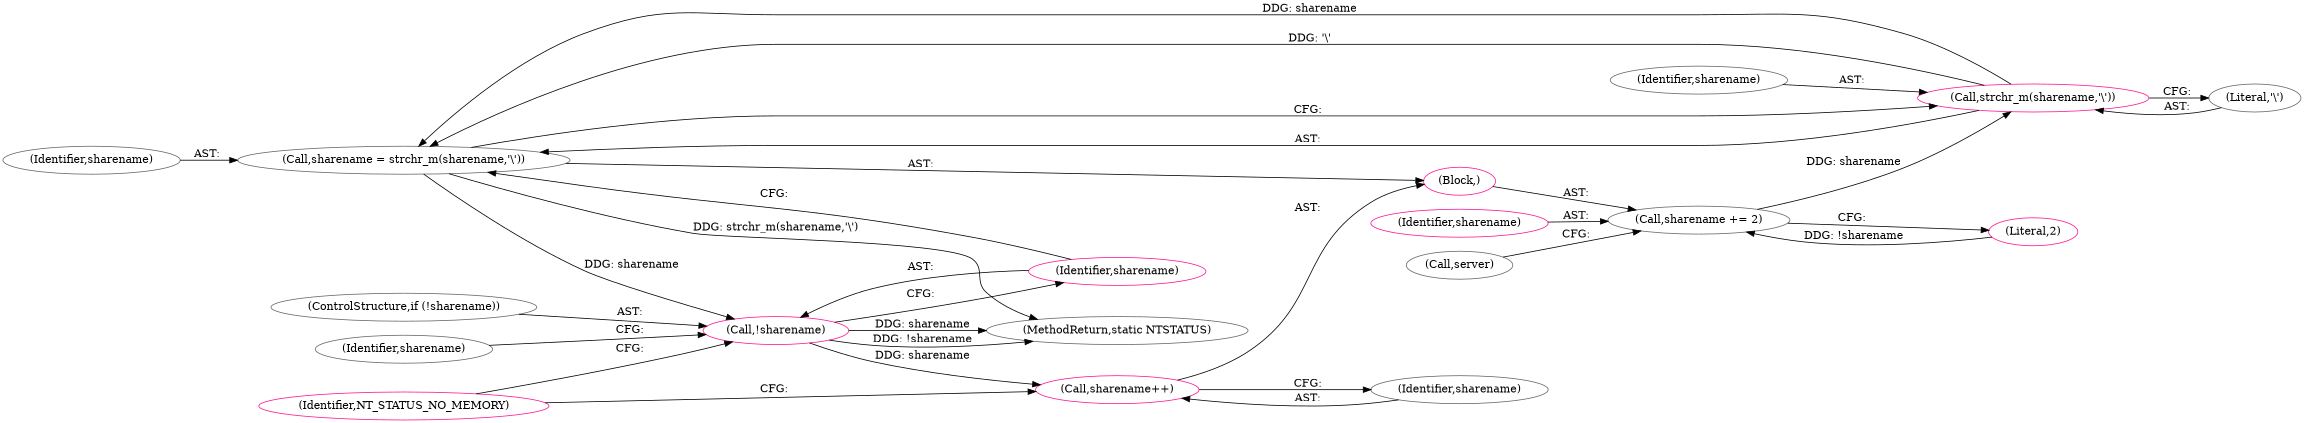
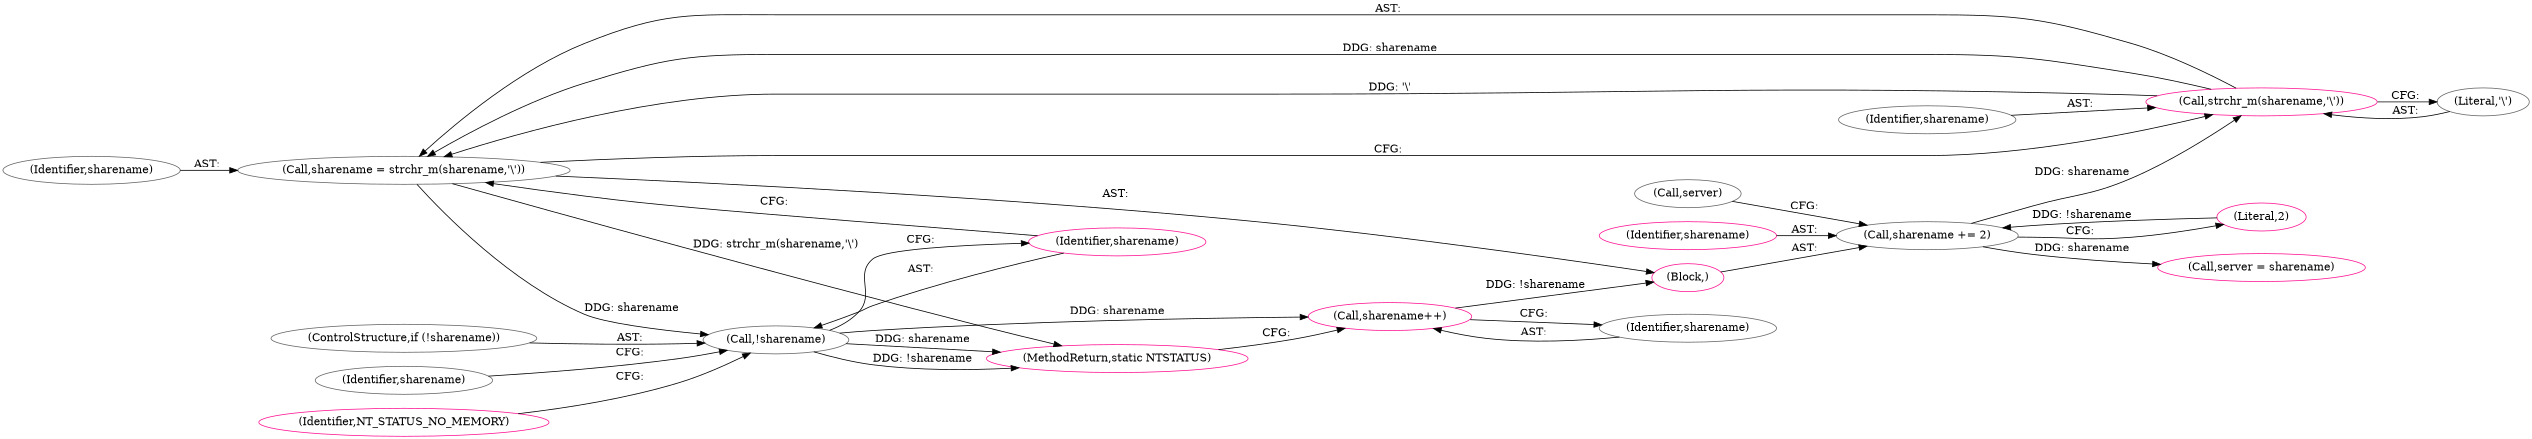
(1310, 208) -> (1536, 285)
none -> (2262, 268)
(776, 331) -> (776, 340)
(1117, 331) -> (1117, 359)
(787, 397) -> (1278, 342)
